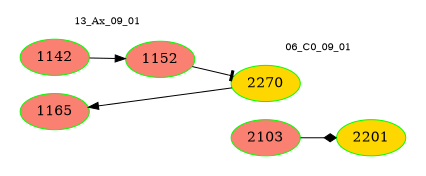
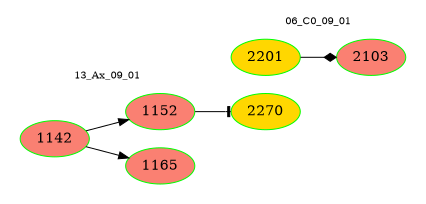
(165, 97) -> (102, 151)
(312, 138) -> (312, 57)
